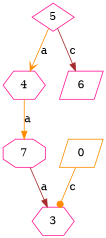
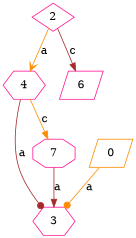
(53, 17) -> (53, 17)
(28, 119) -> (45, 119)
none -> (16, 154)
(73, 187) -> (90, 187)
